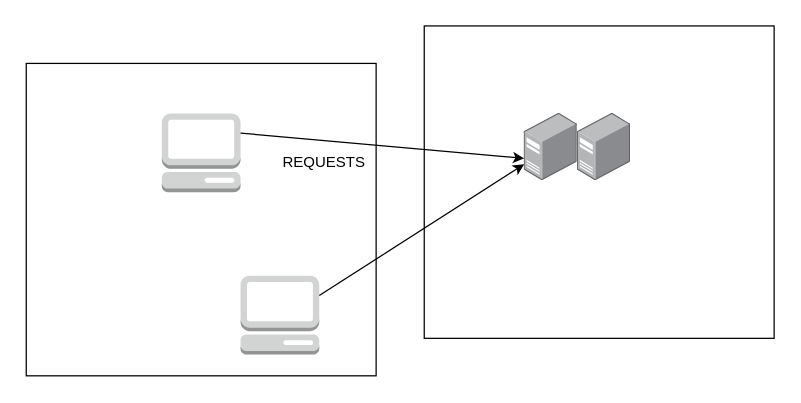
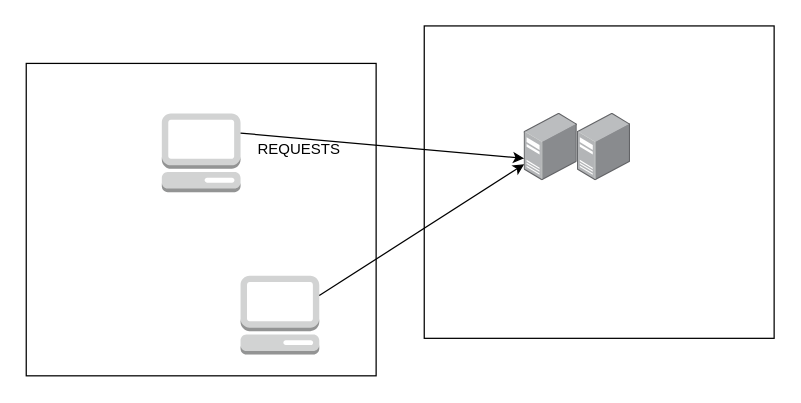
(324, 162) -> (299, 149)
